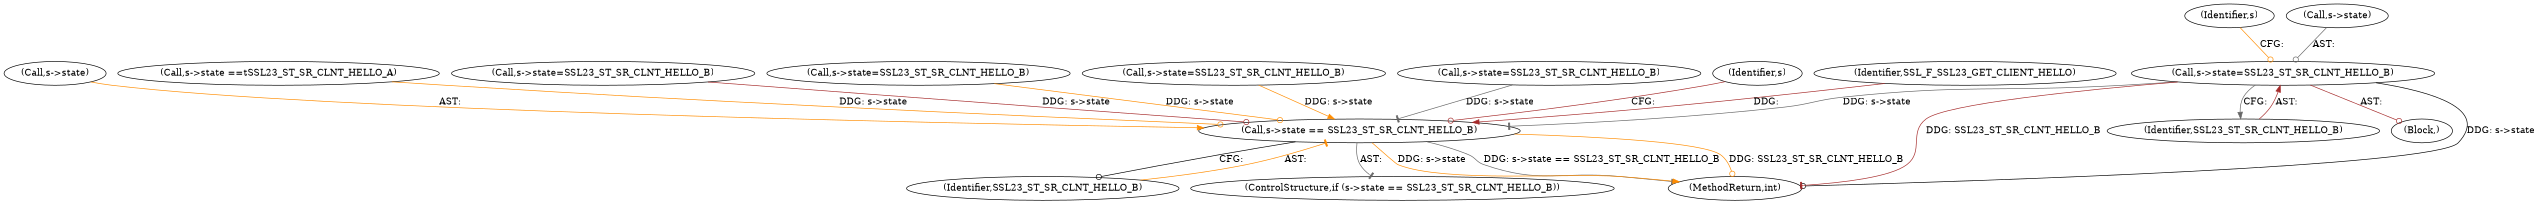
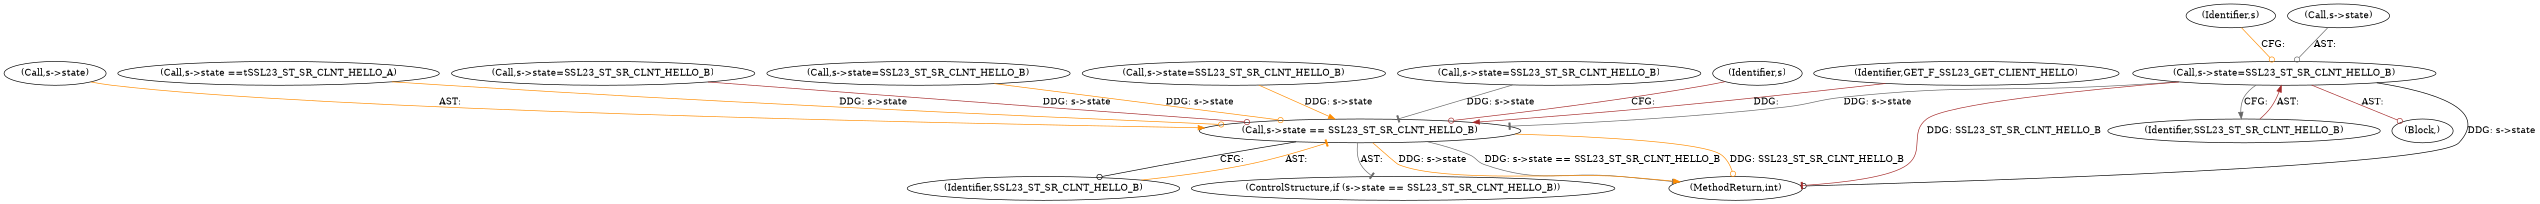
(1965, 73) -> (1966, 73)
